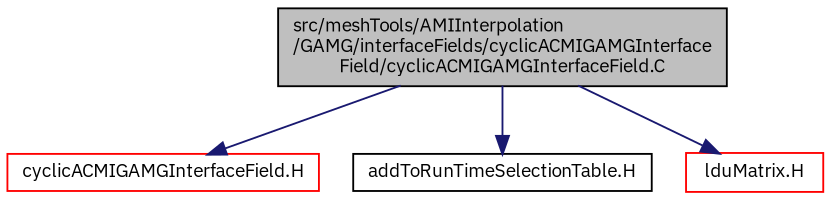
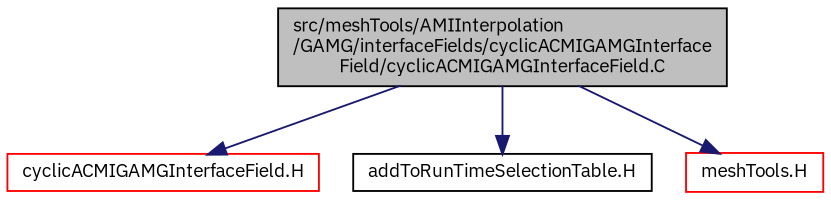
(755, 172) -> (755, 172)
